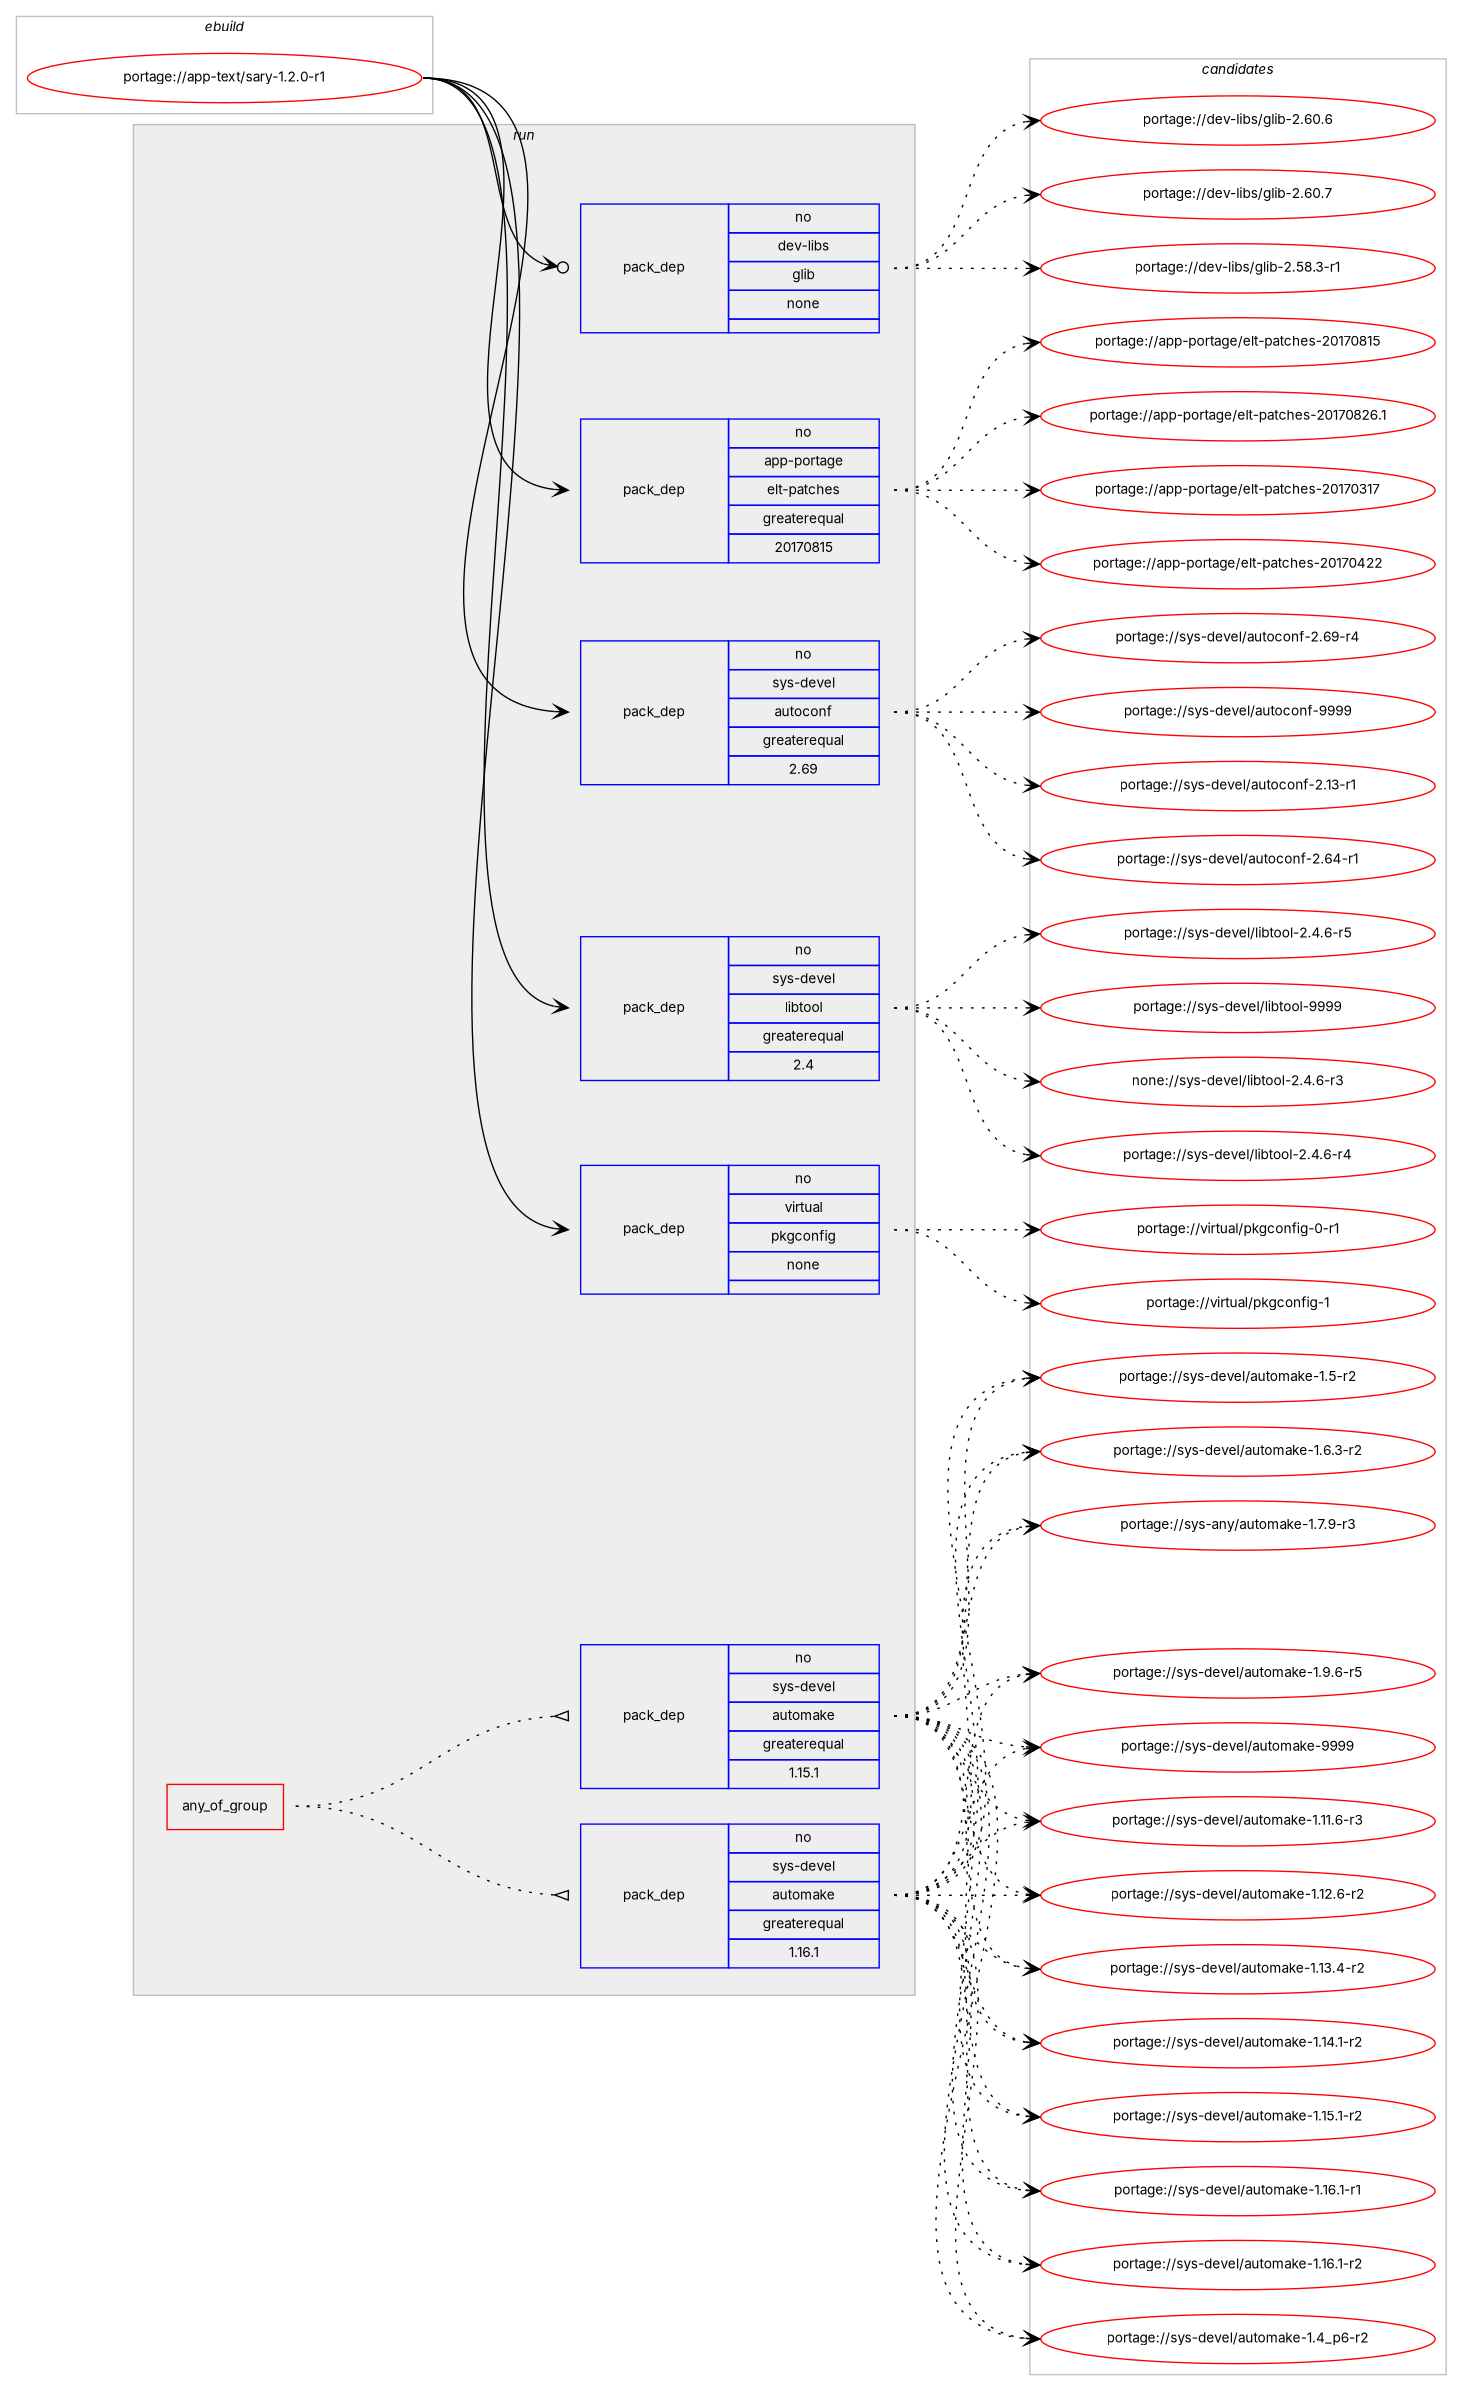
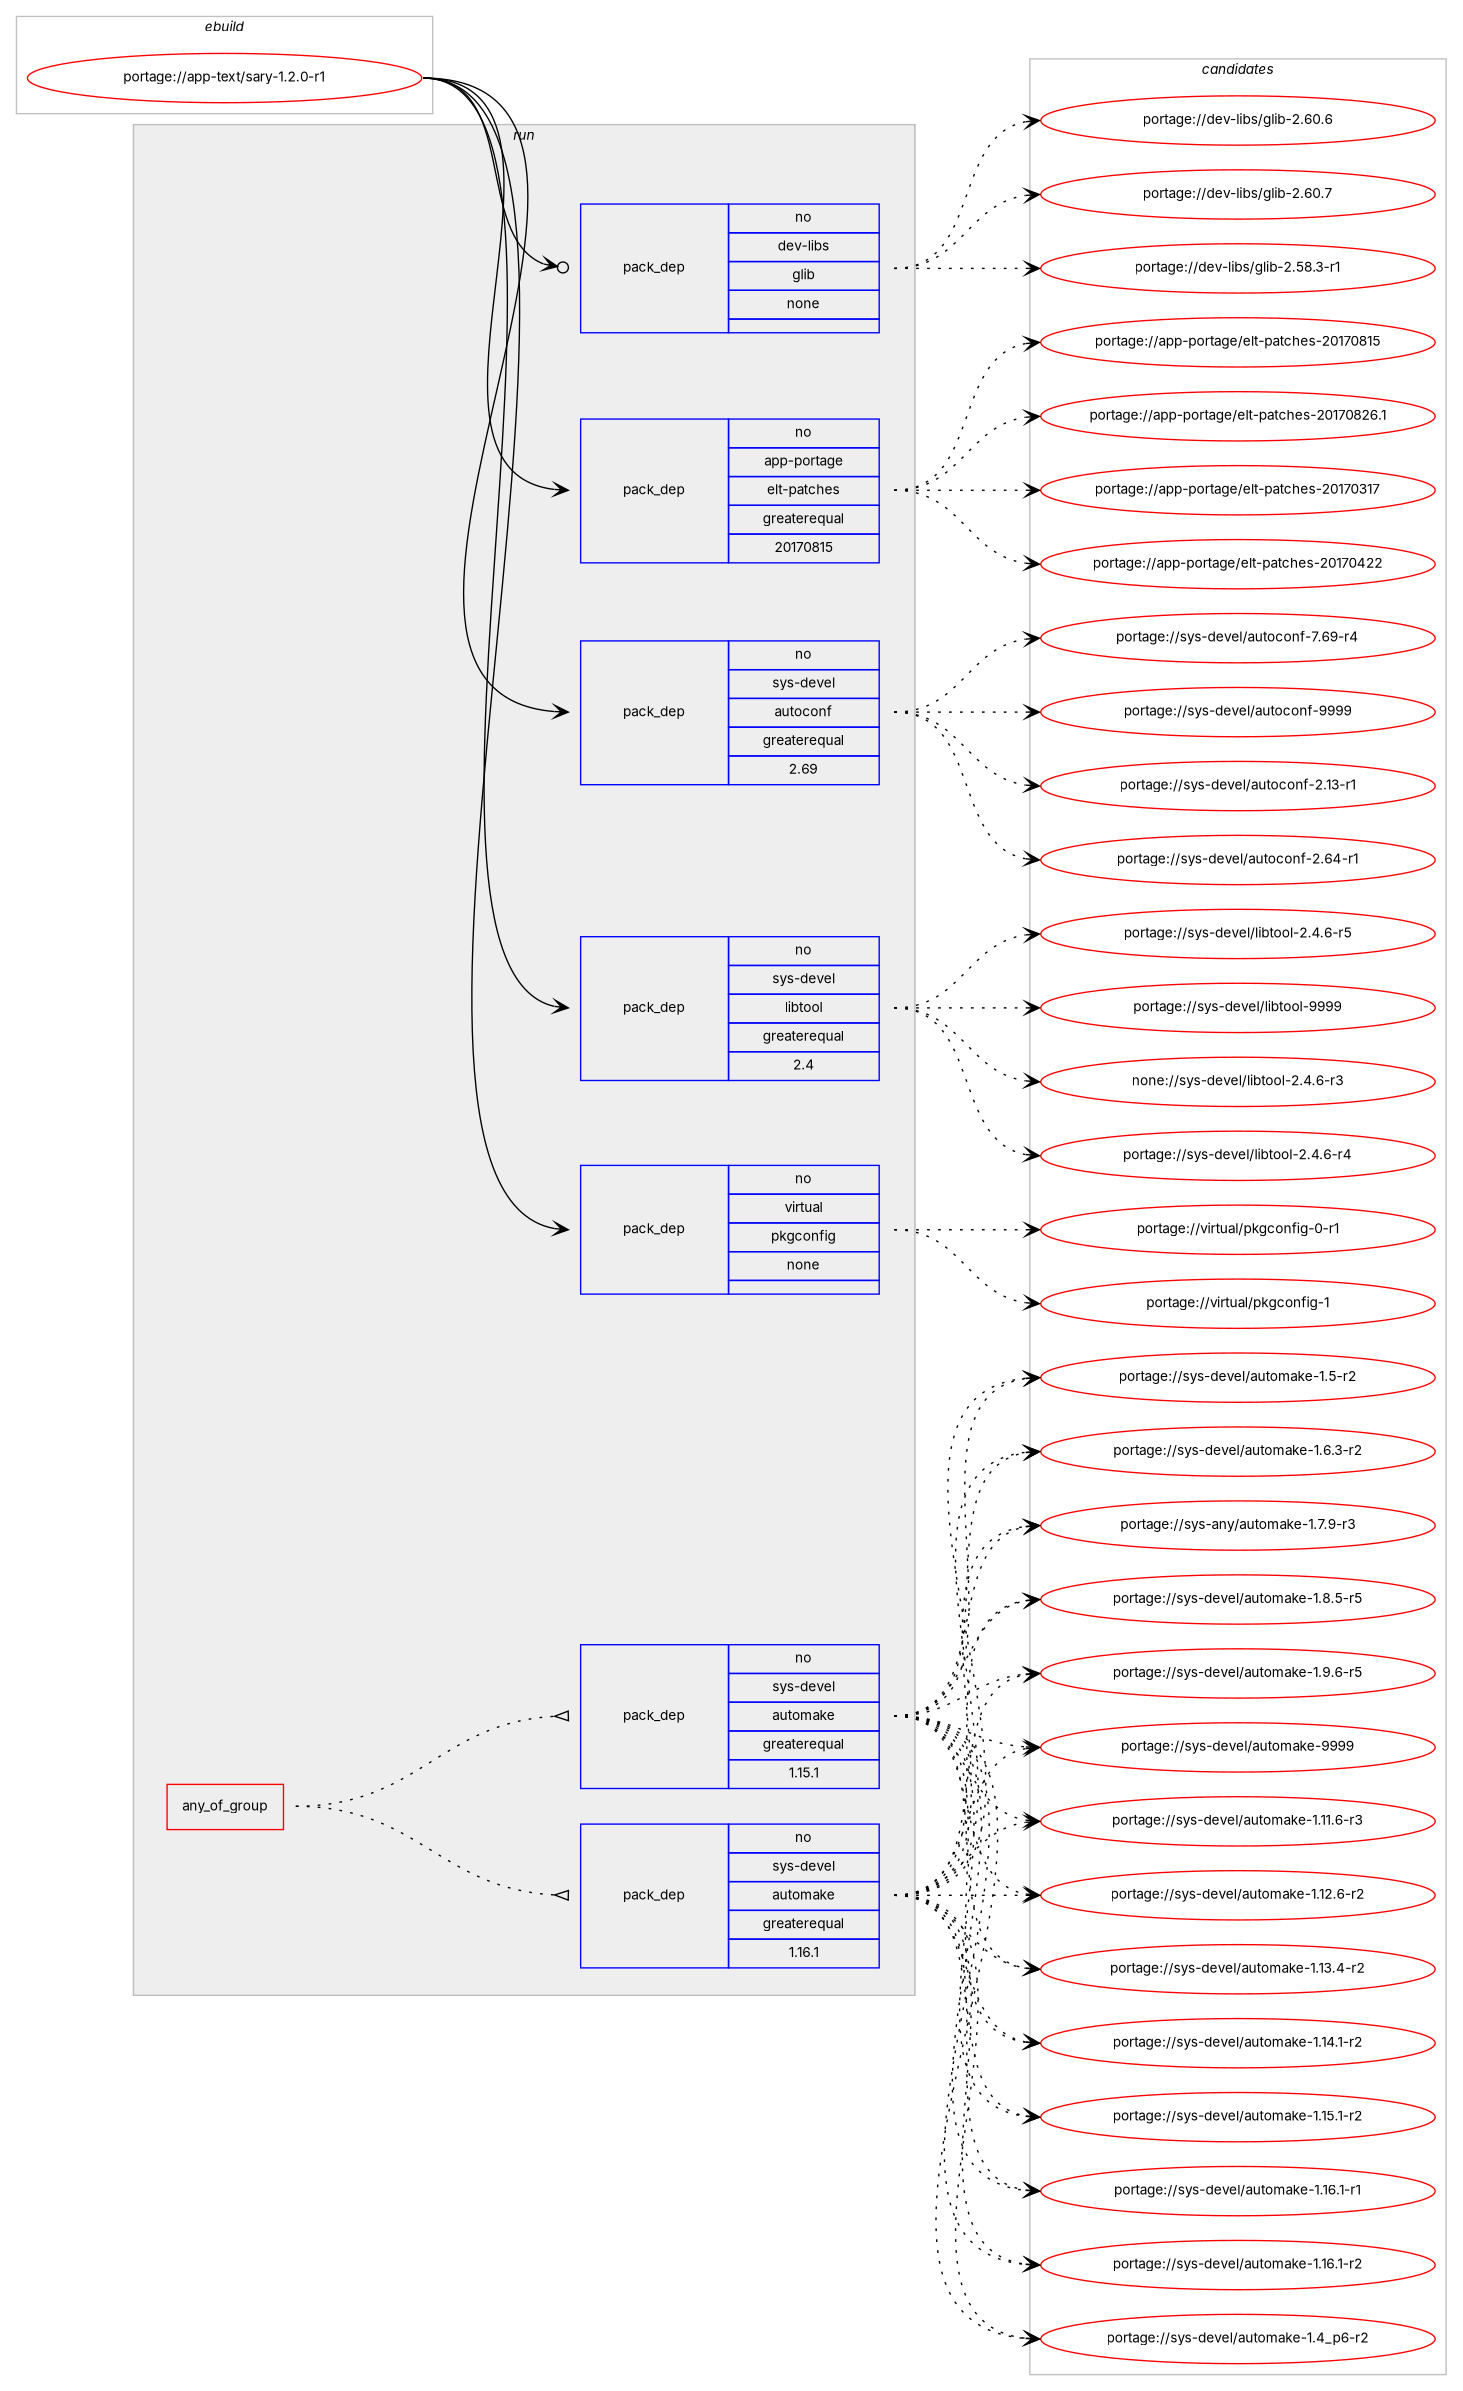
(1238, 638) -> (1238, 638)
none -> (1238, 1600)
